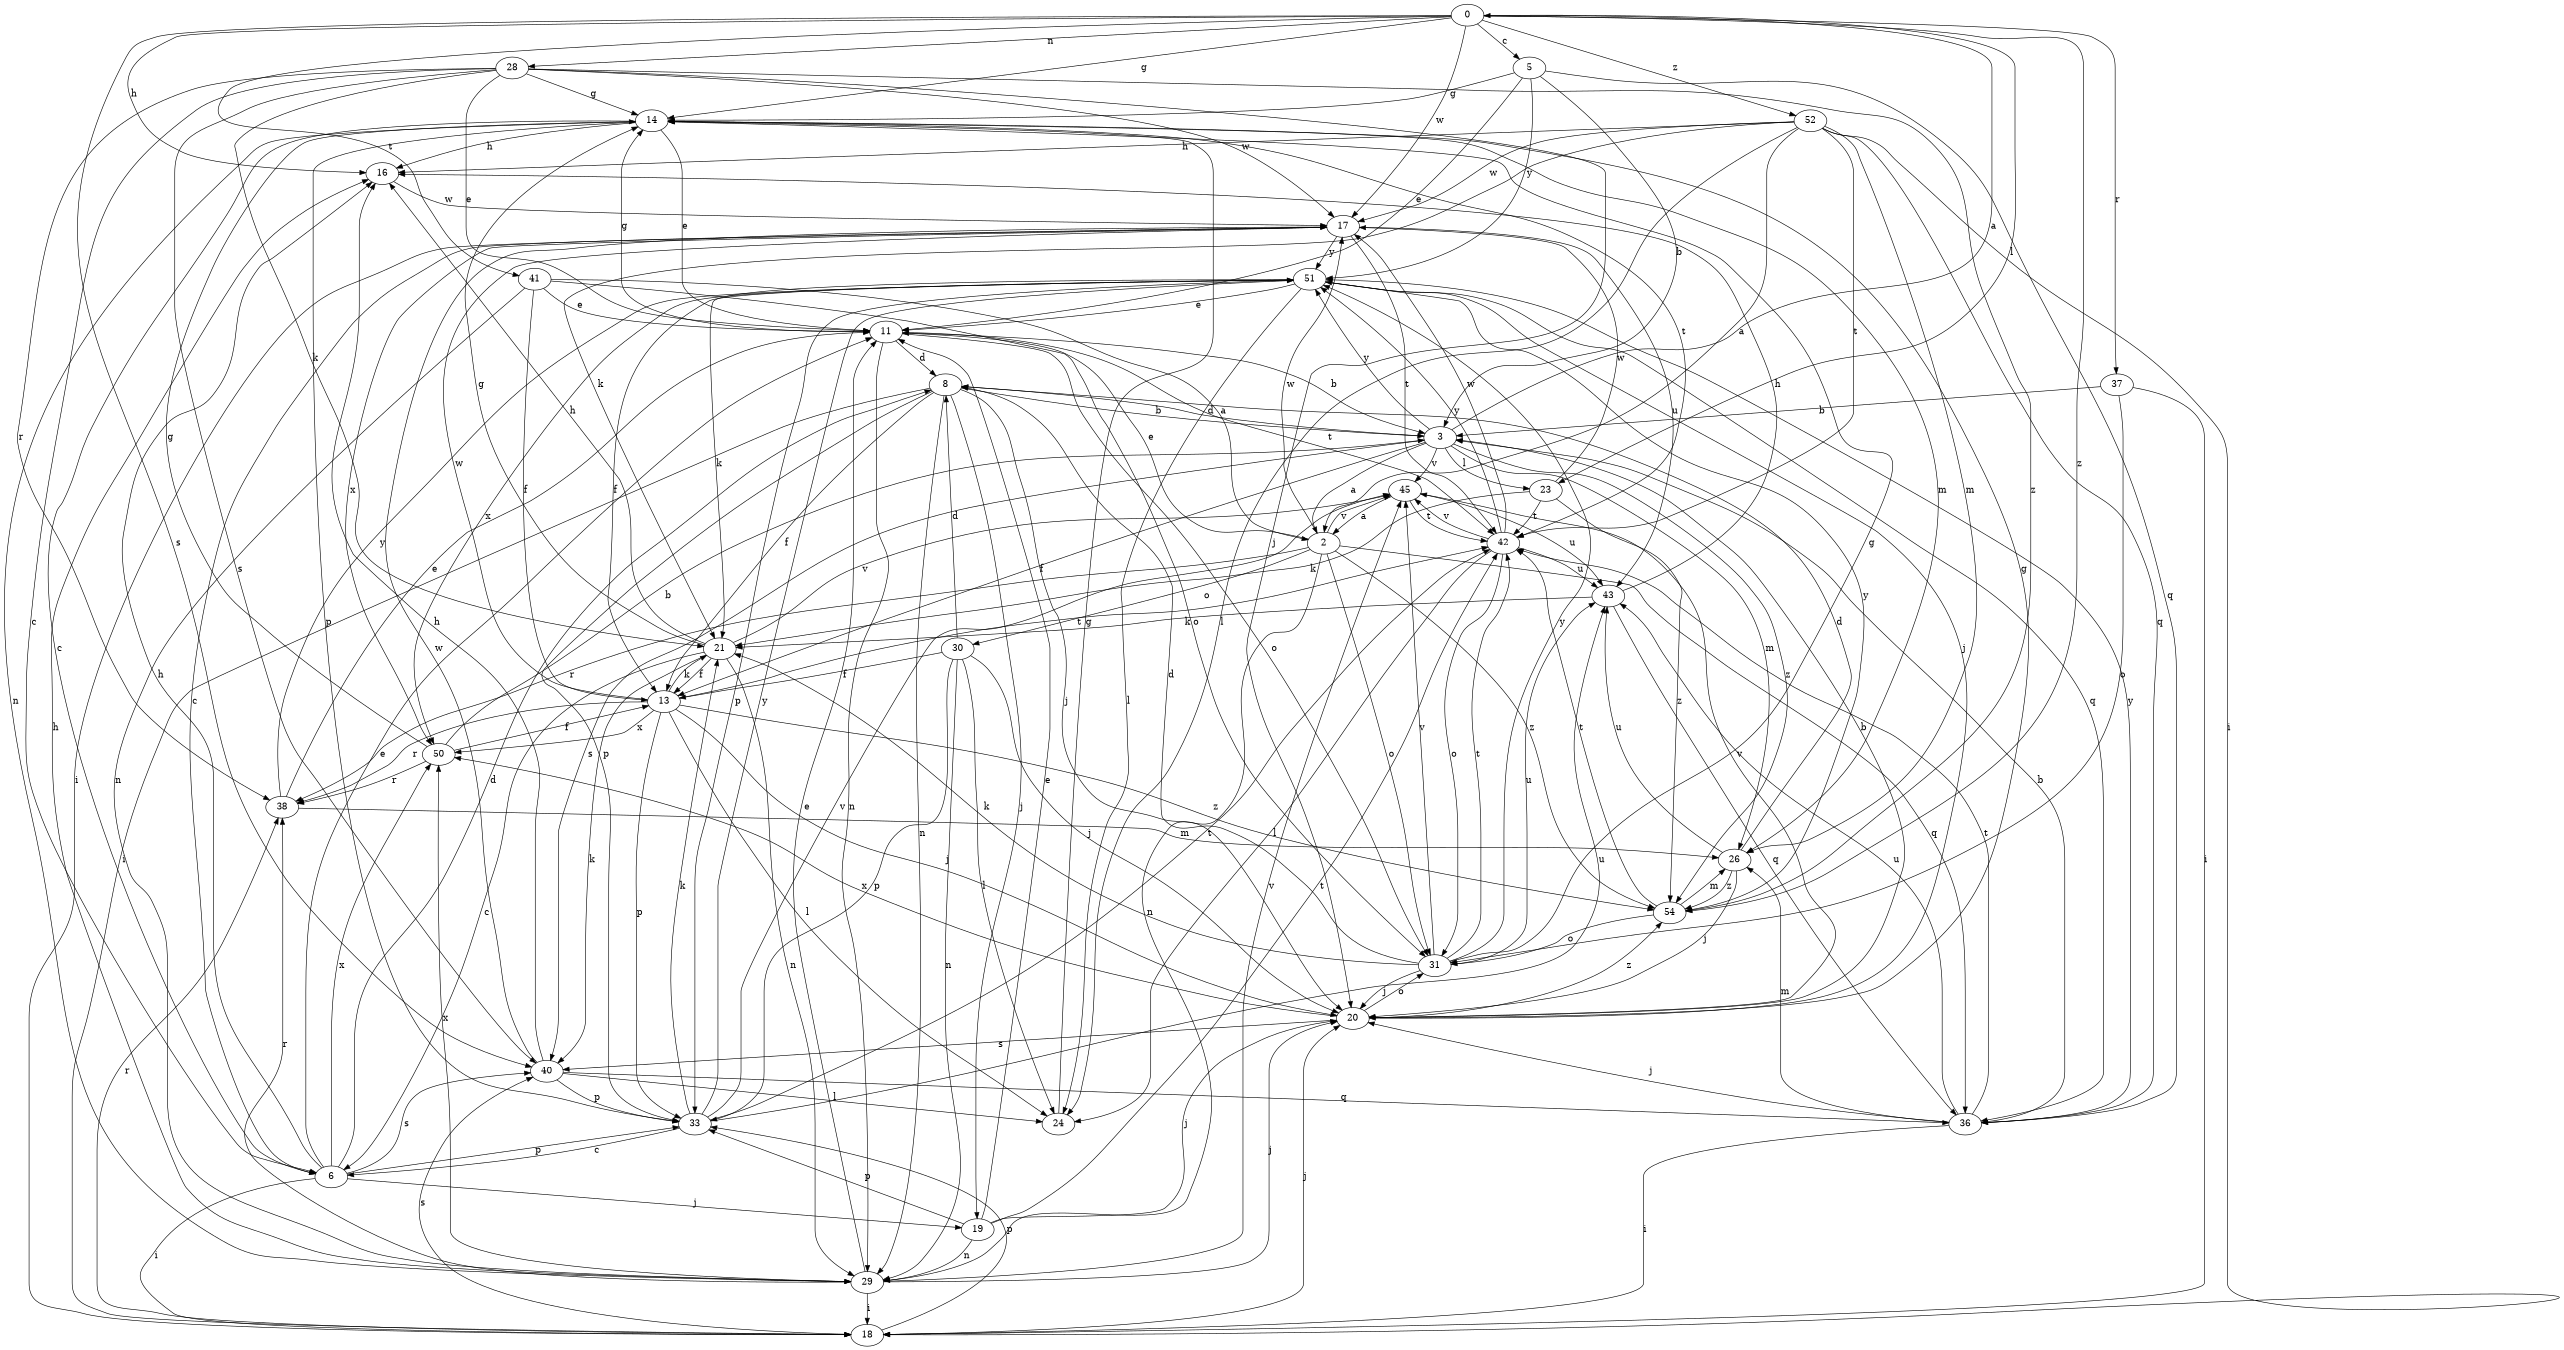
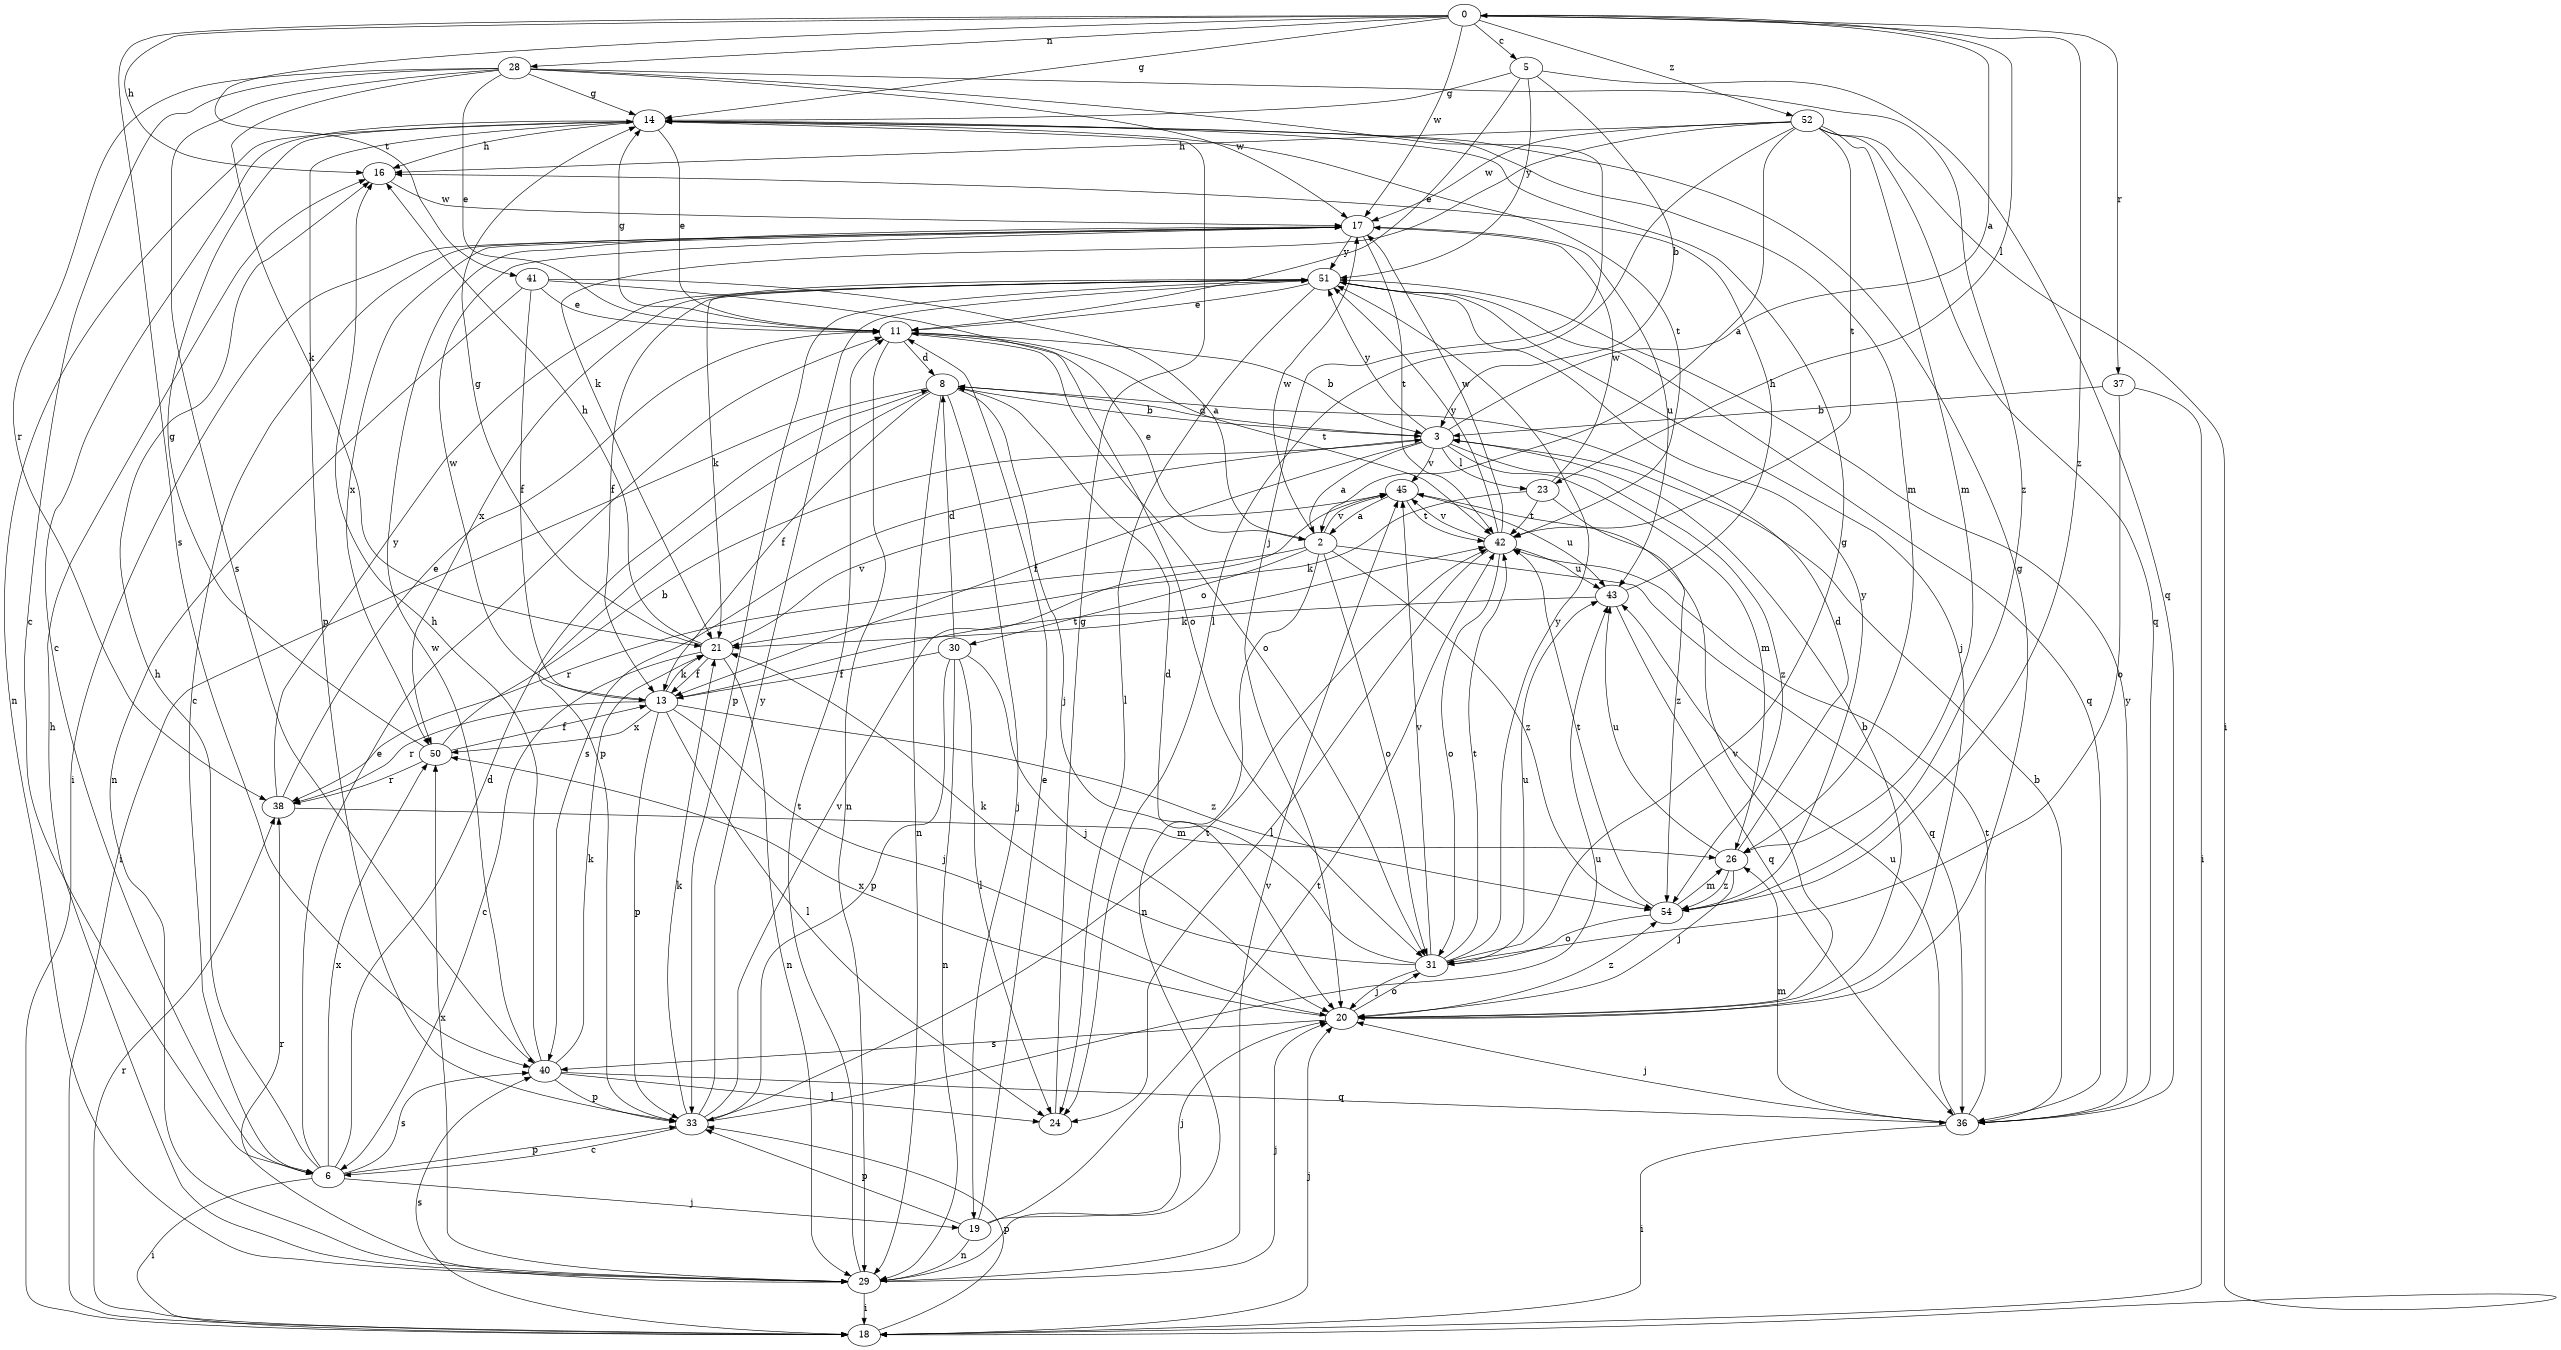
(807, 807) -> (800, 807)
(590, 833) -> (589, 839)
